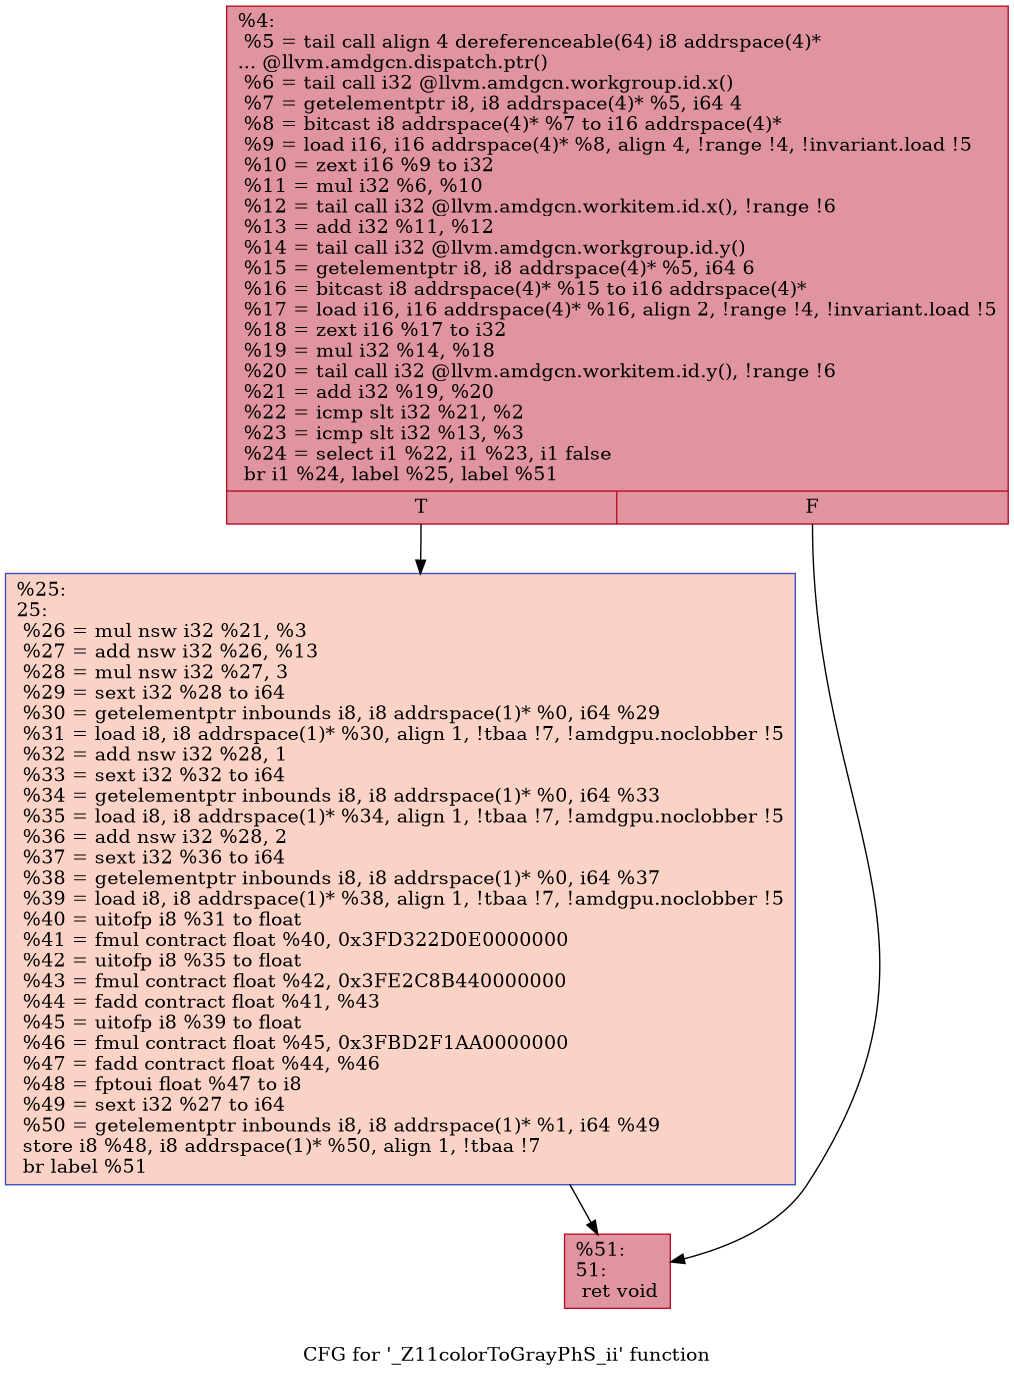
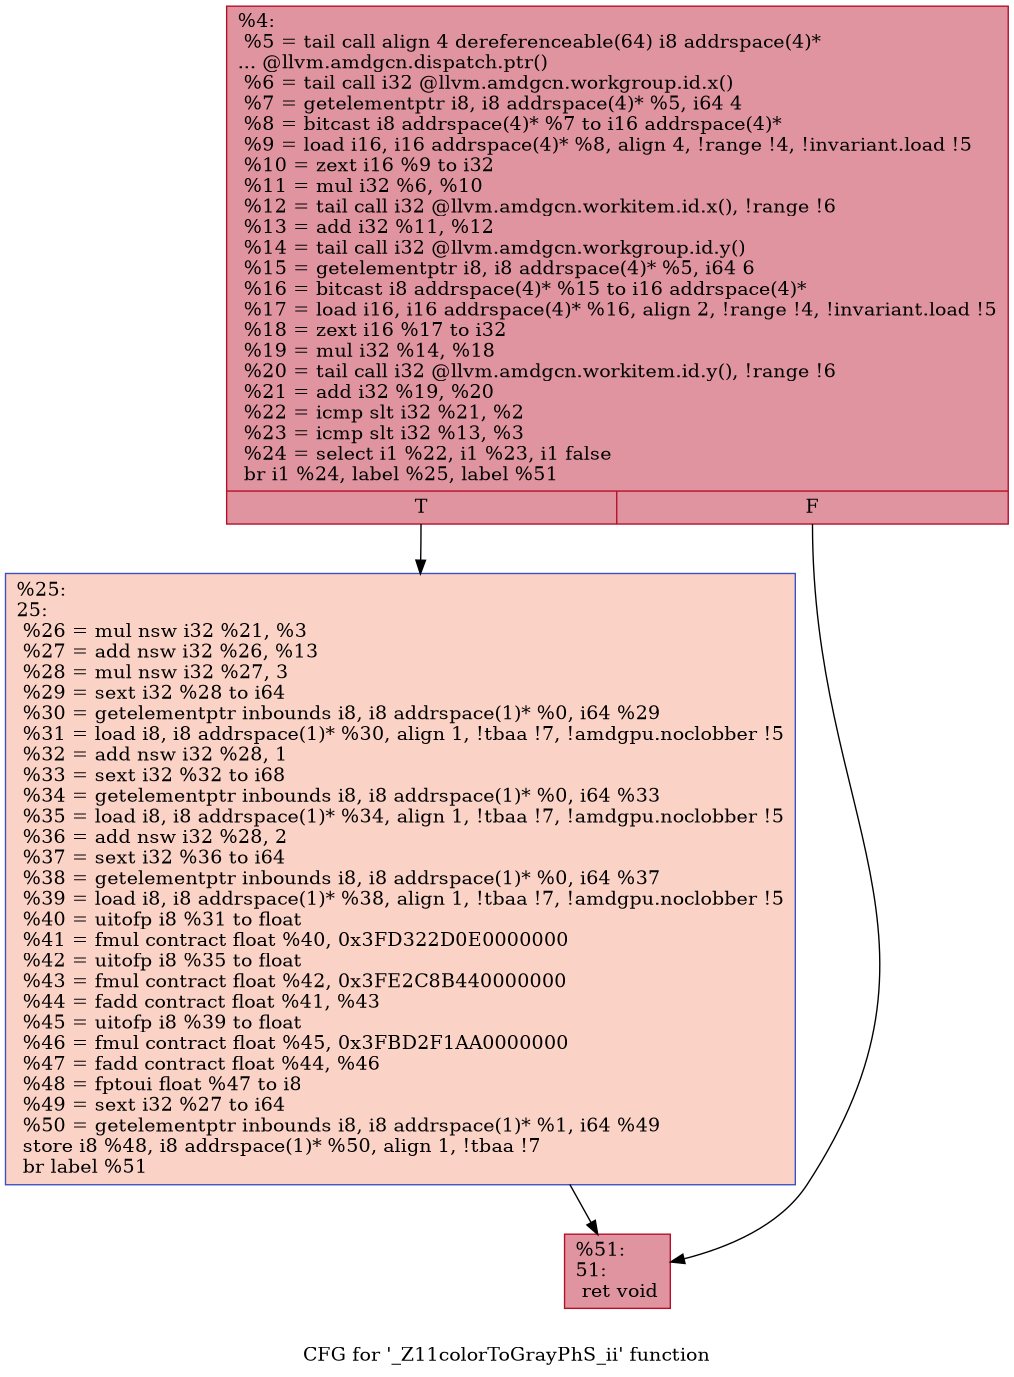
(151, 775) -> (151, 775)
